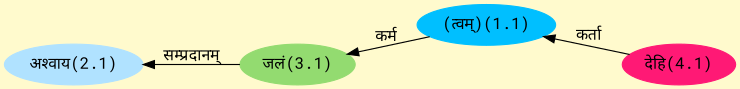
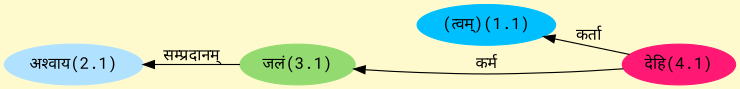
(394, 44) -> (494, 74)
